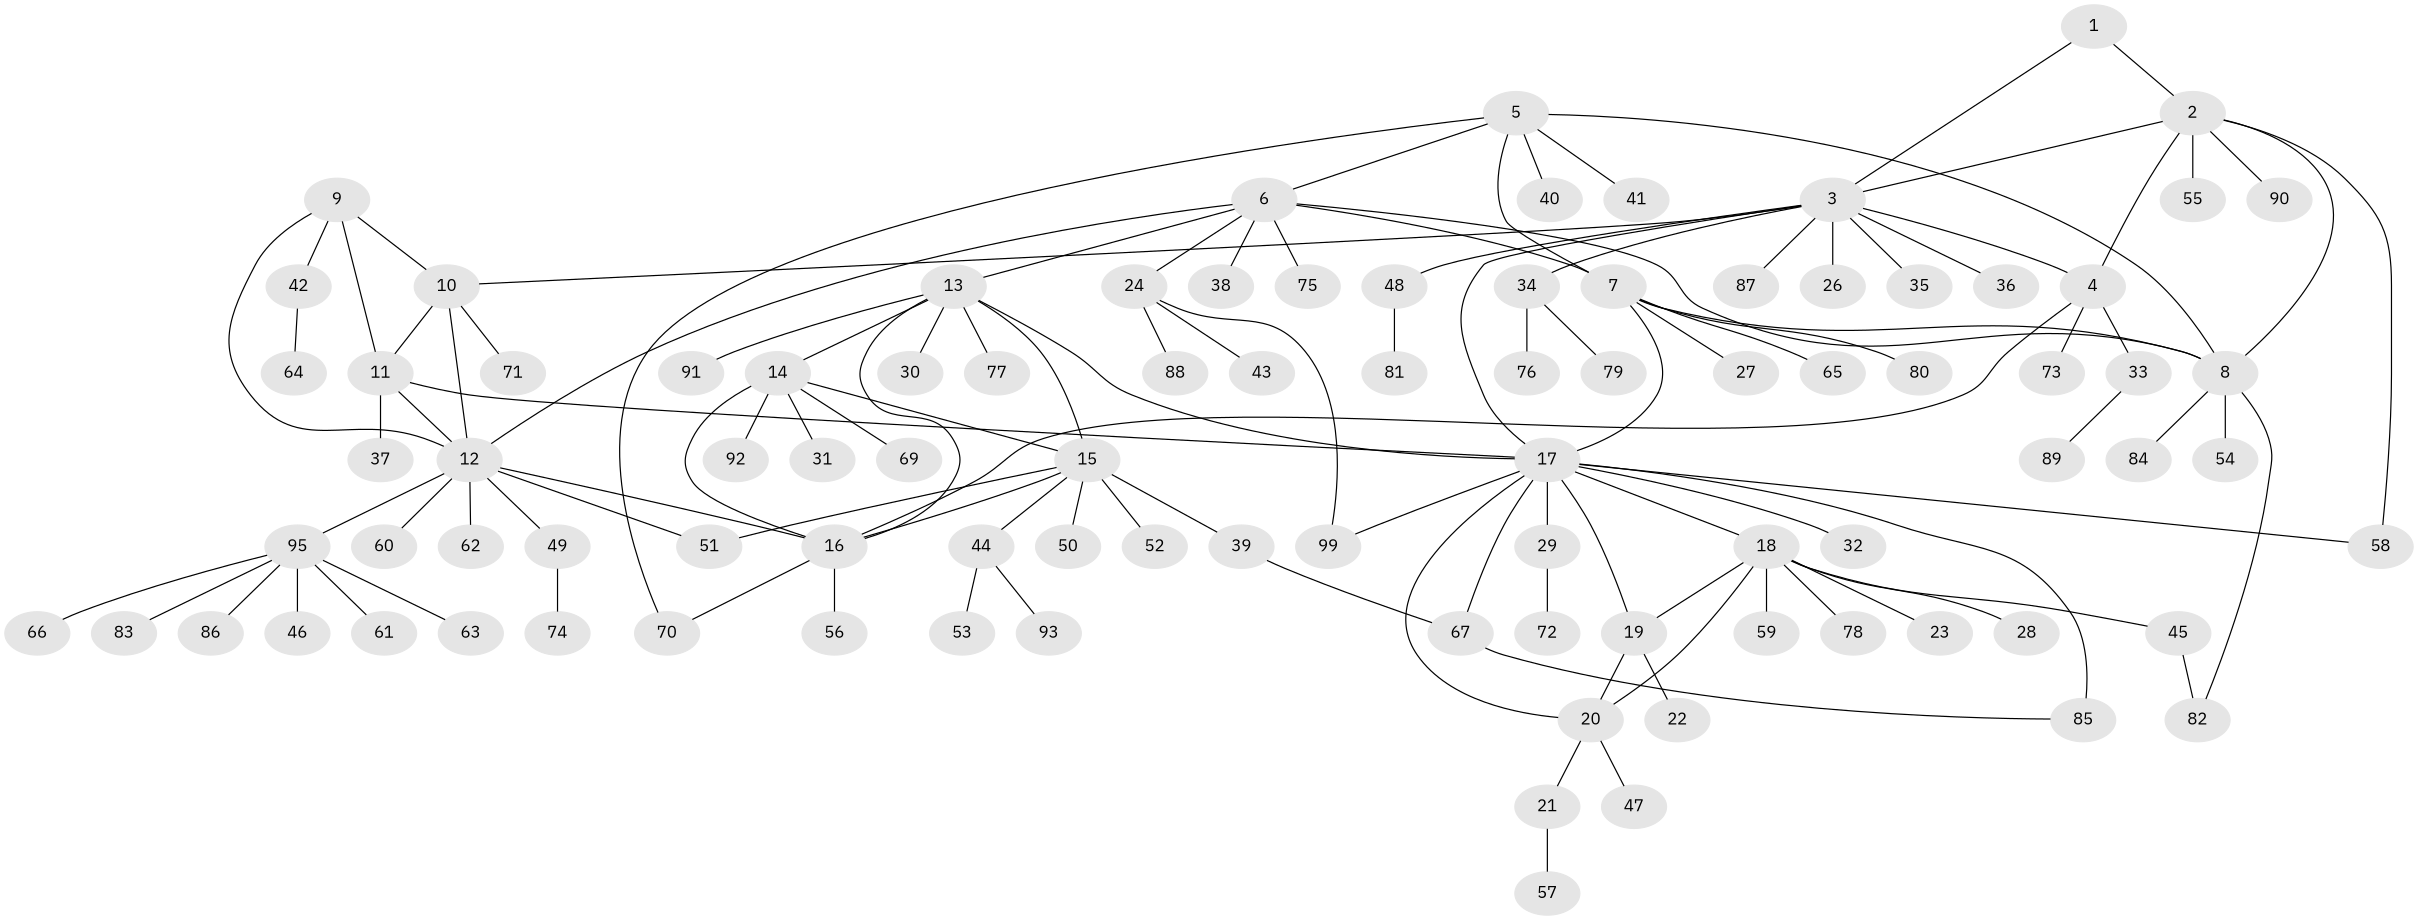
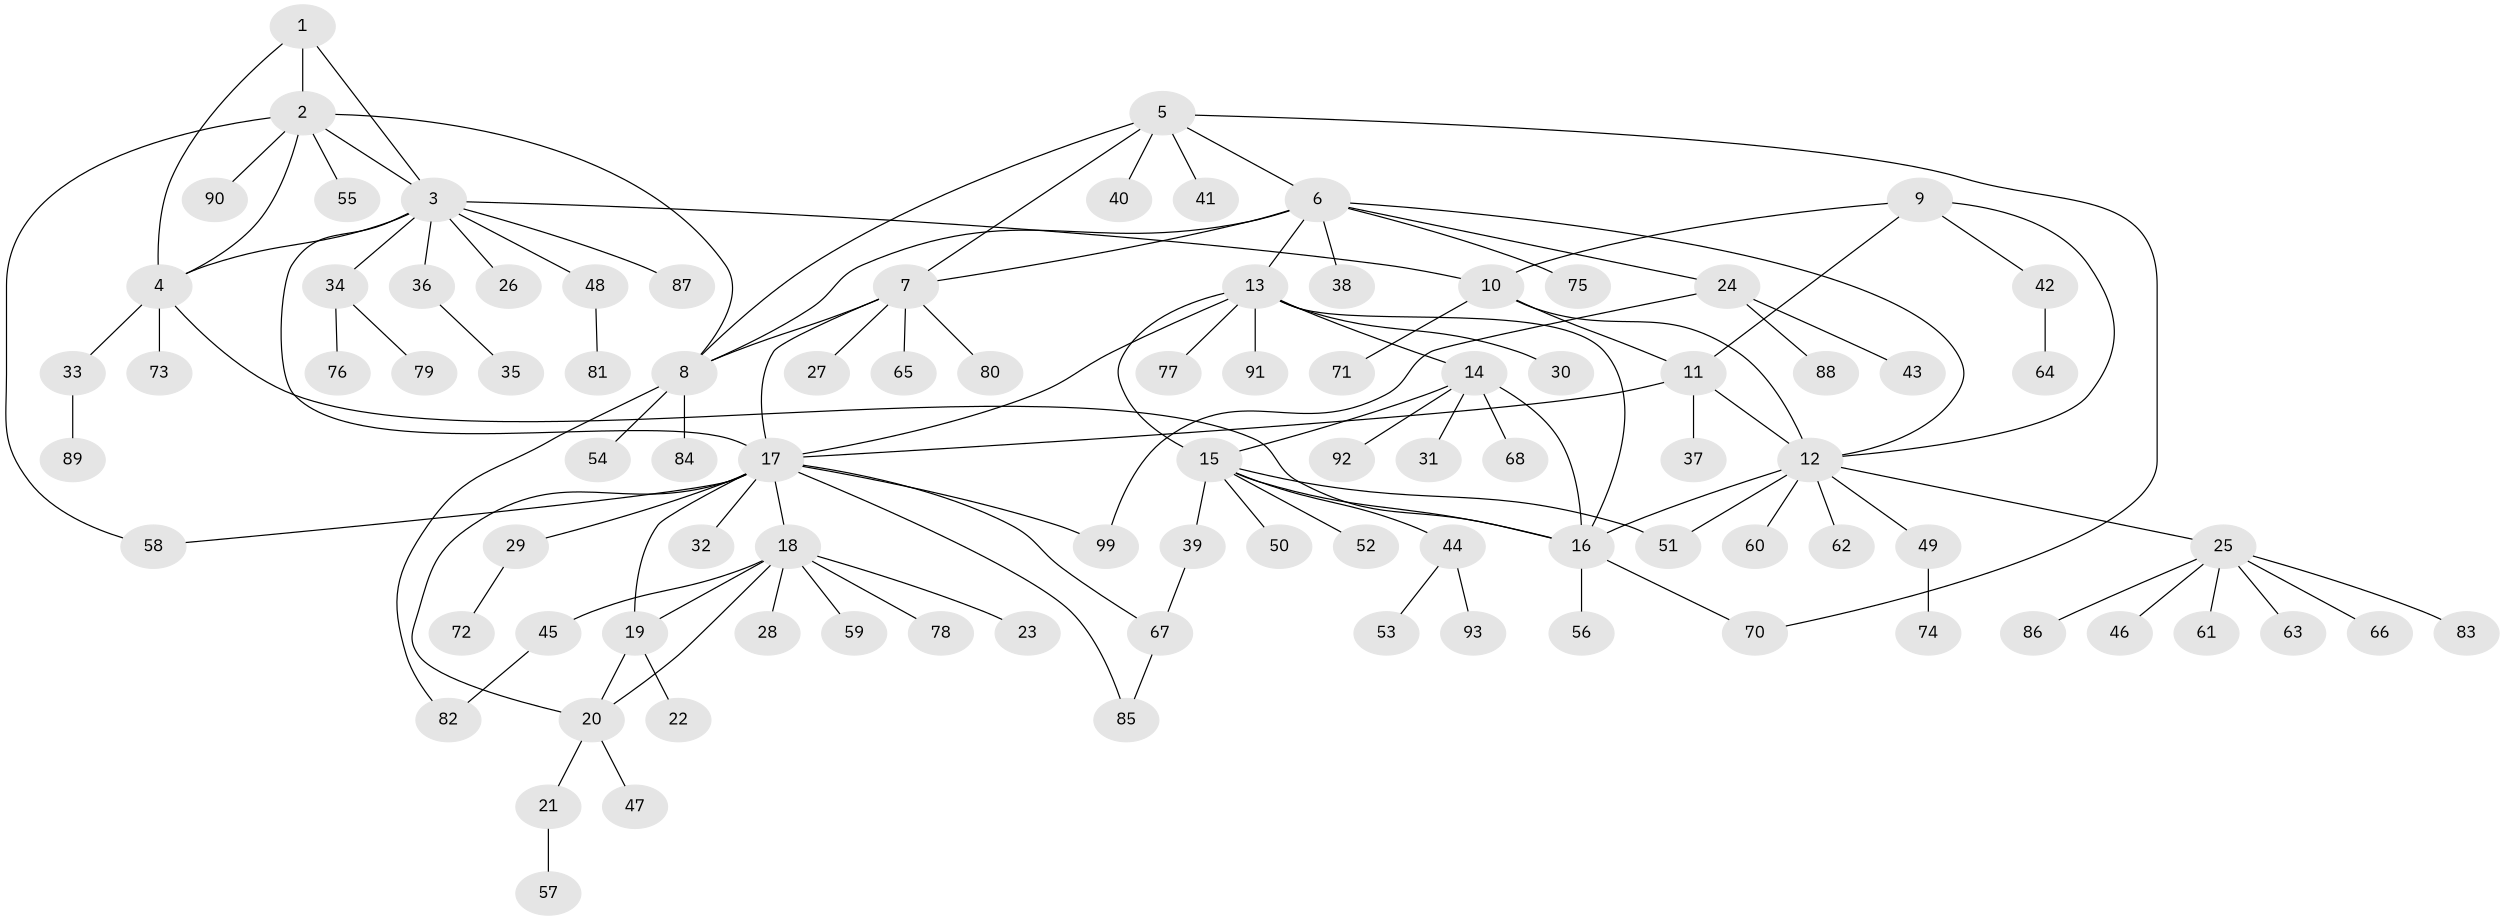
none -> (193, 140)
(1876, 243) -> (467, 330)
(909, 460) -> (1515, 460)
(297, 547) -> (2223, 547)
